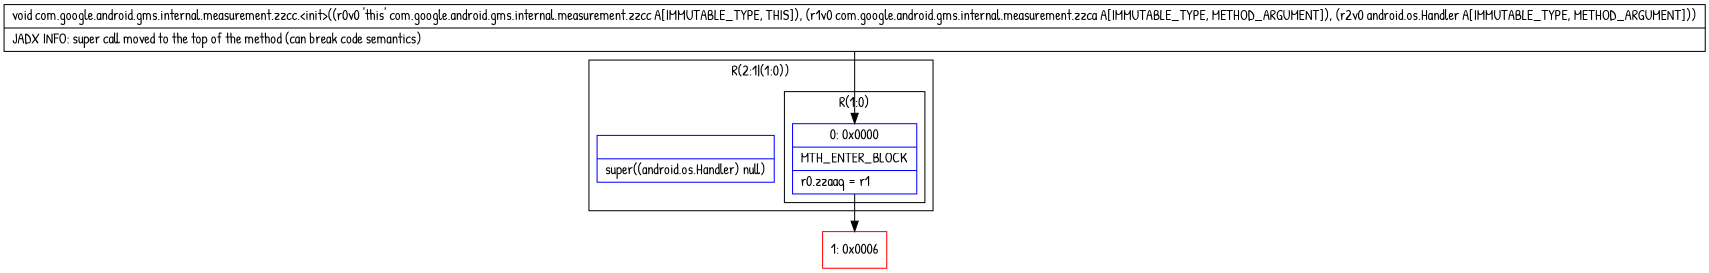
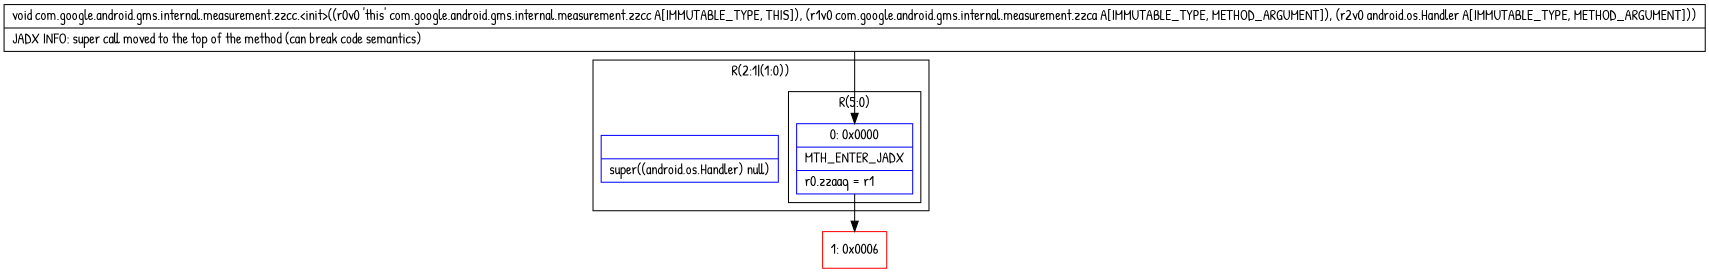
(855, 103) -> (855, 103)
(855, 158) -> (855, 158)
